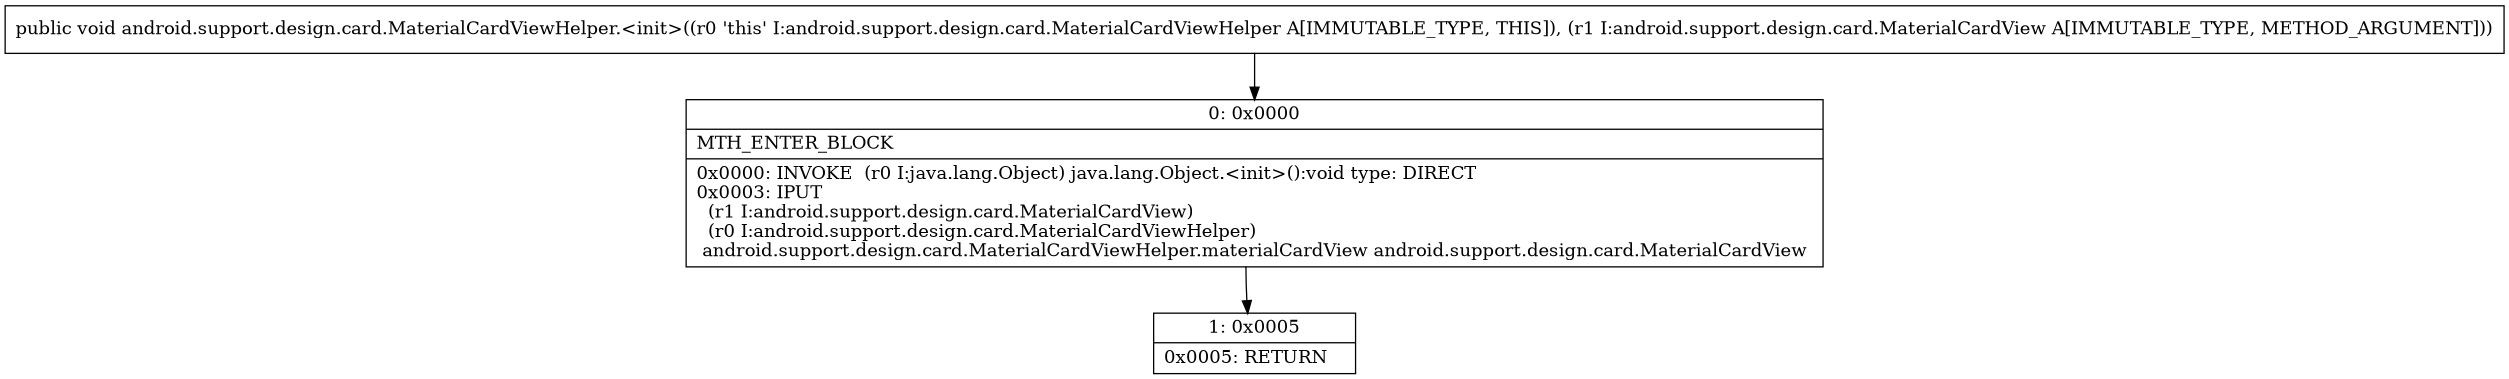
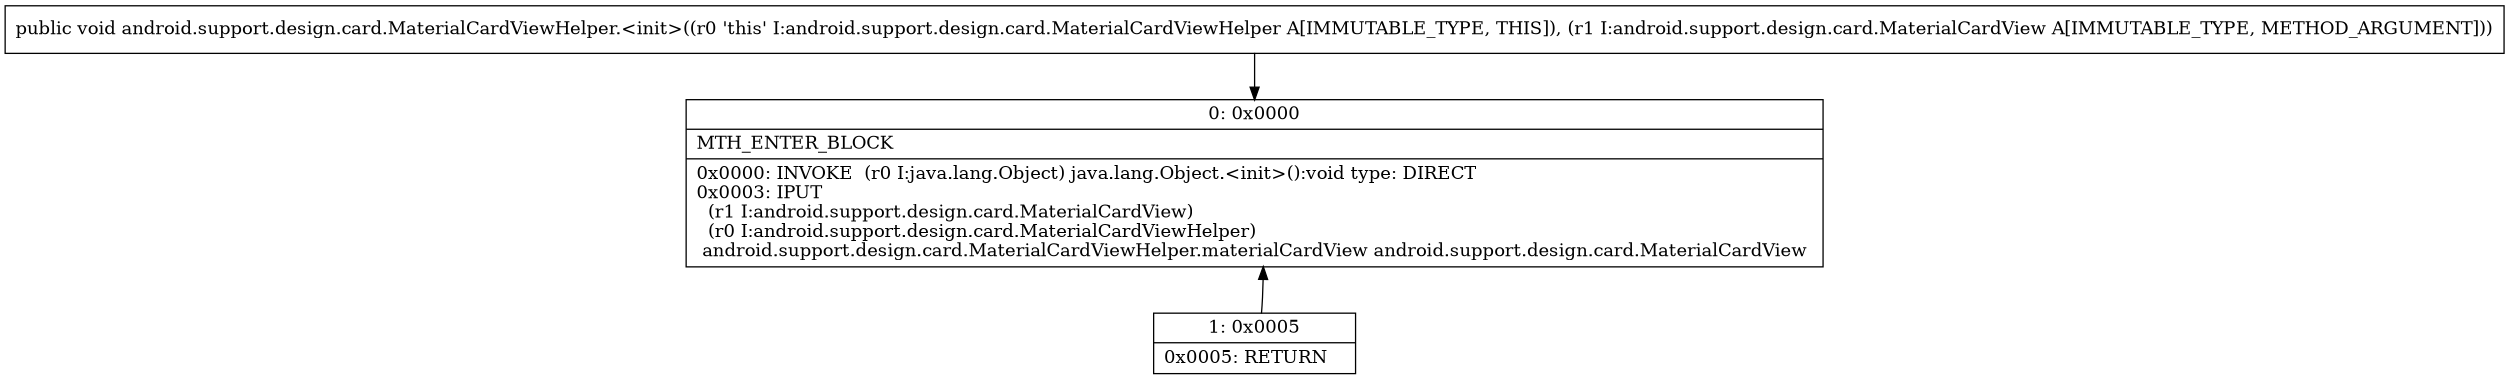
(1246, 284) -> (1263, 297)
